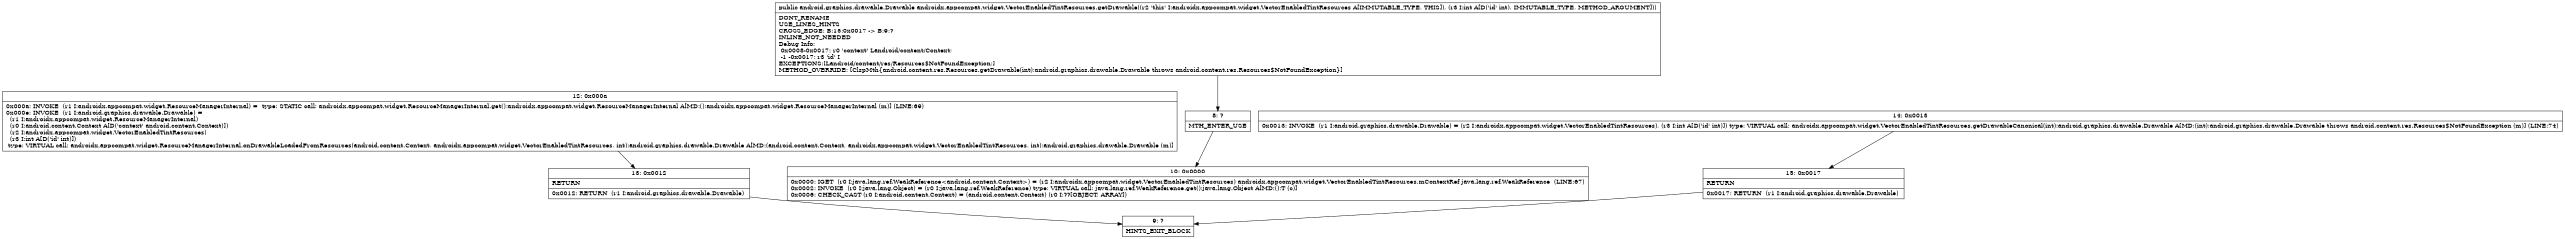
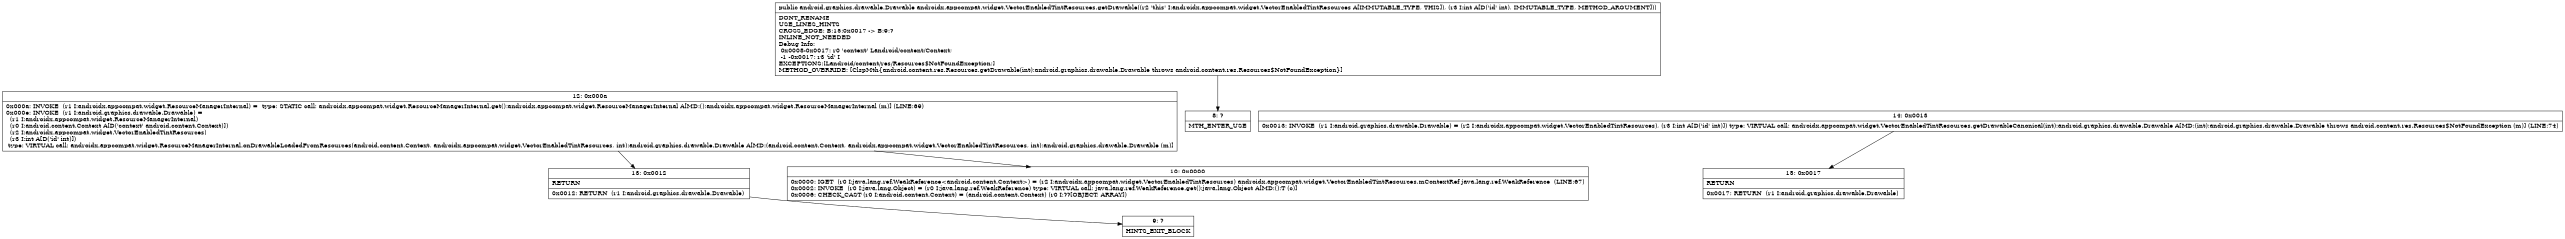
(1205, 147) -> (950, 159)
(1451, 209) -> none
